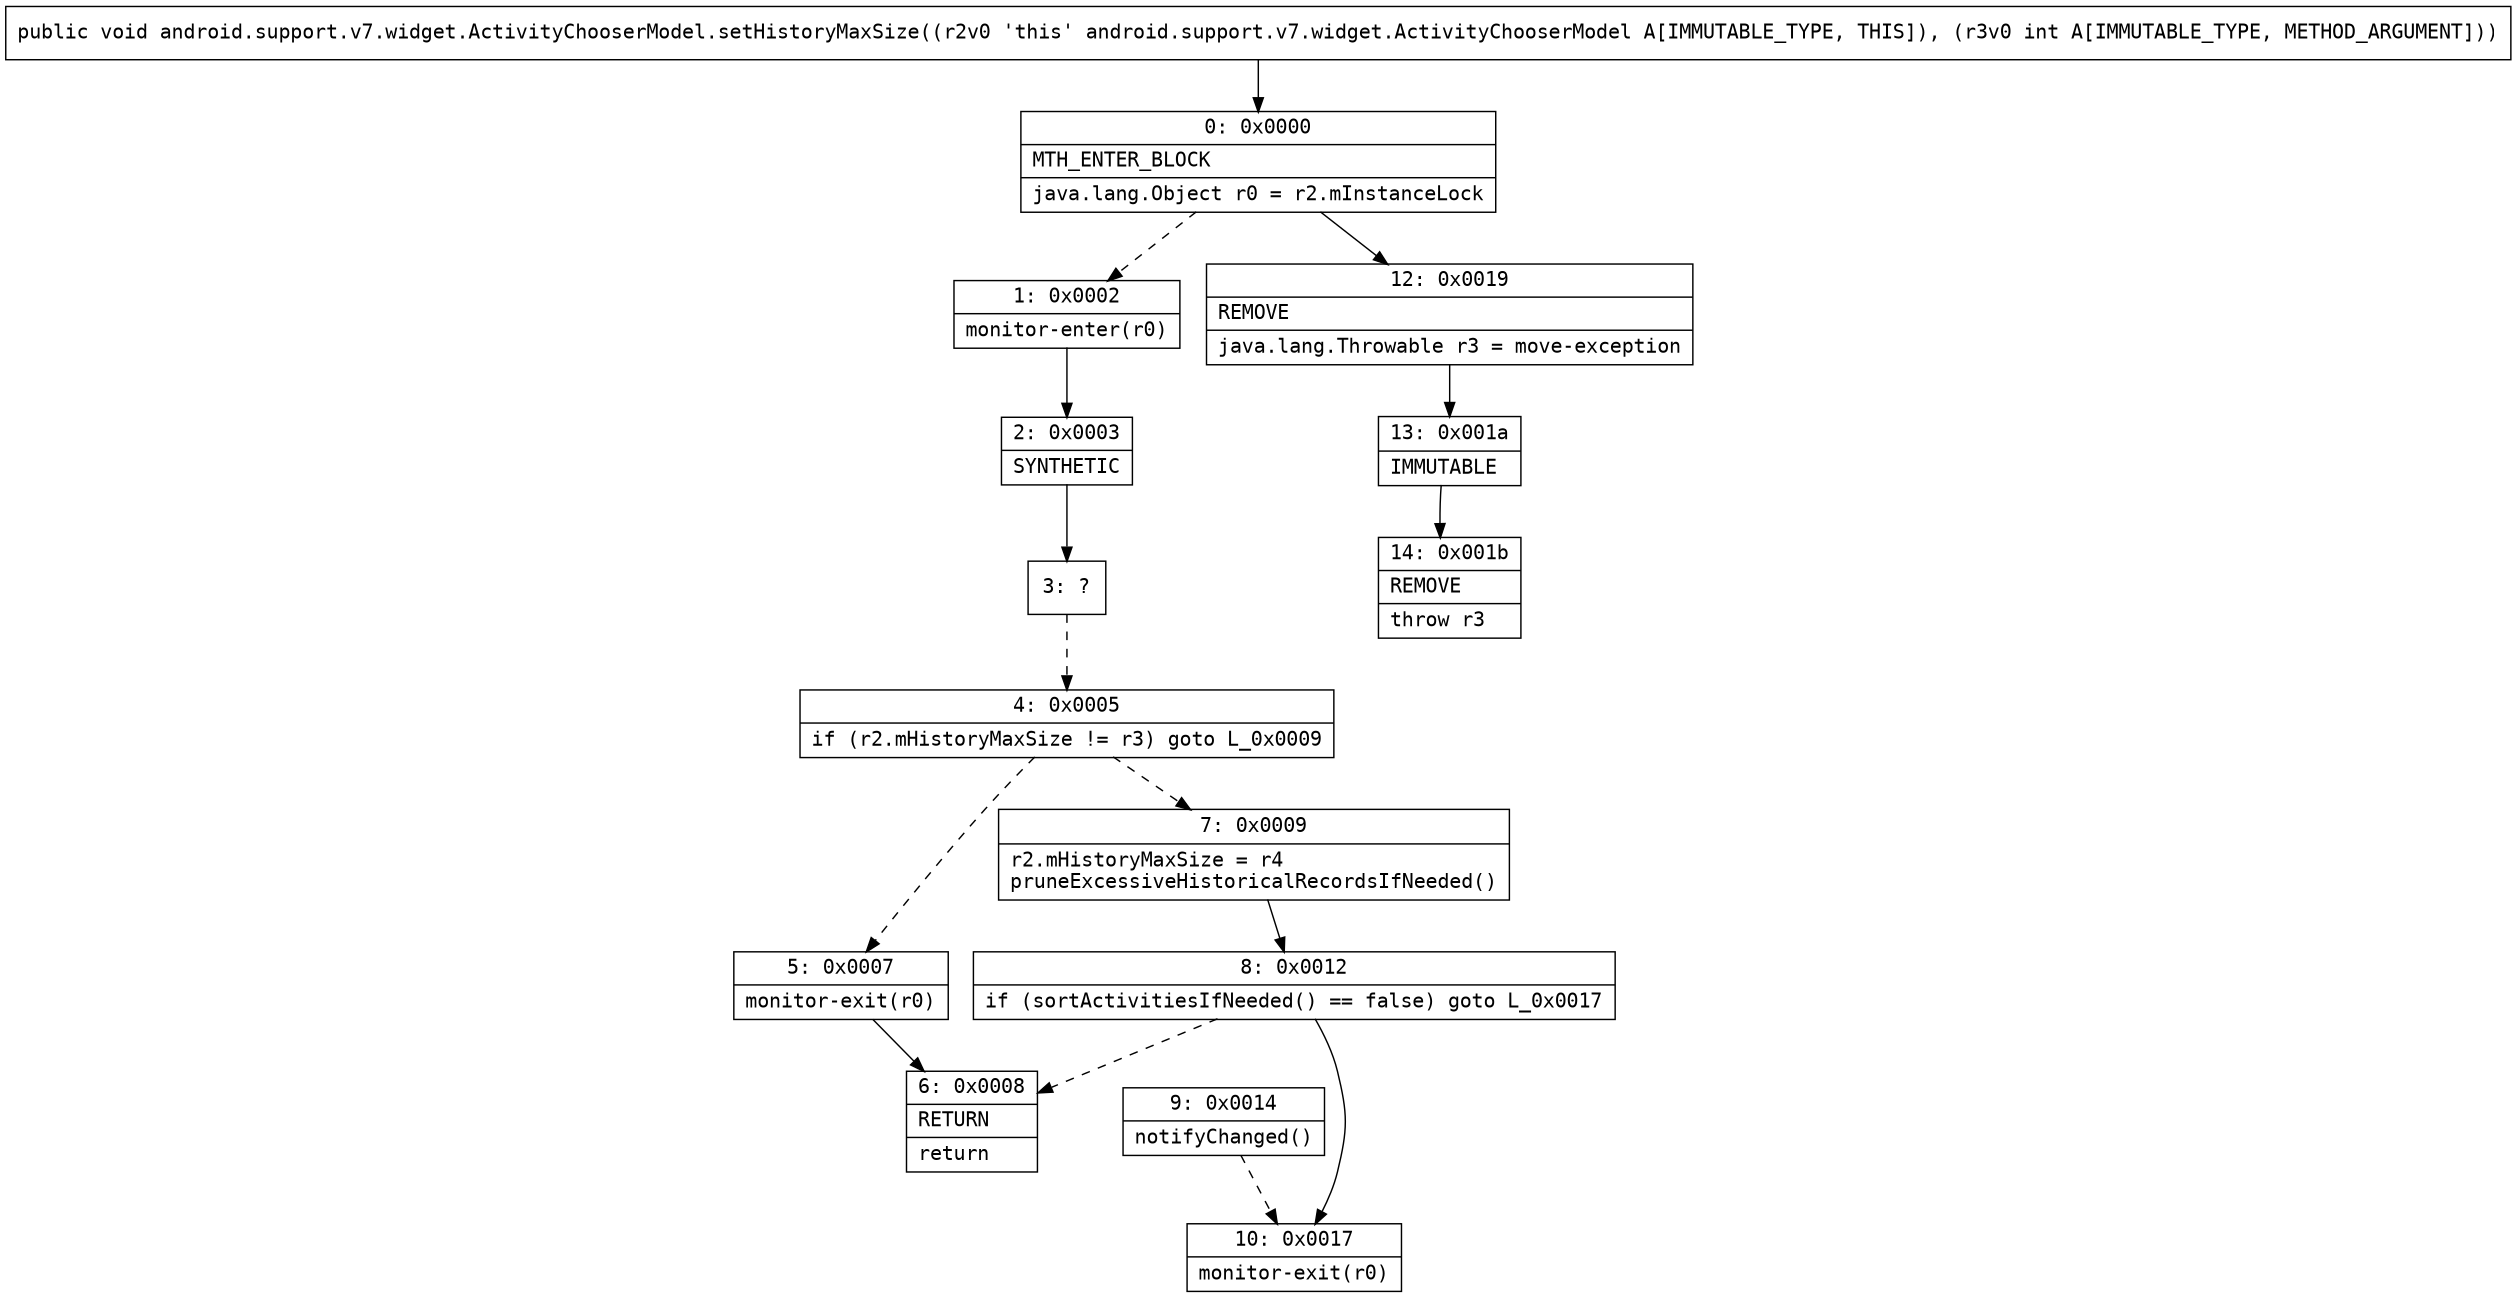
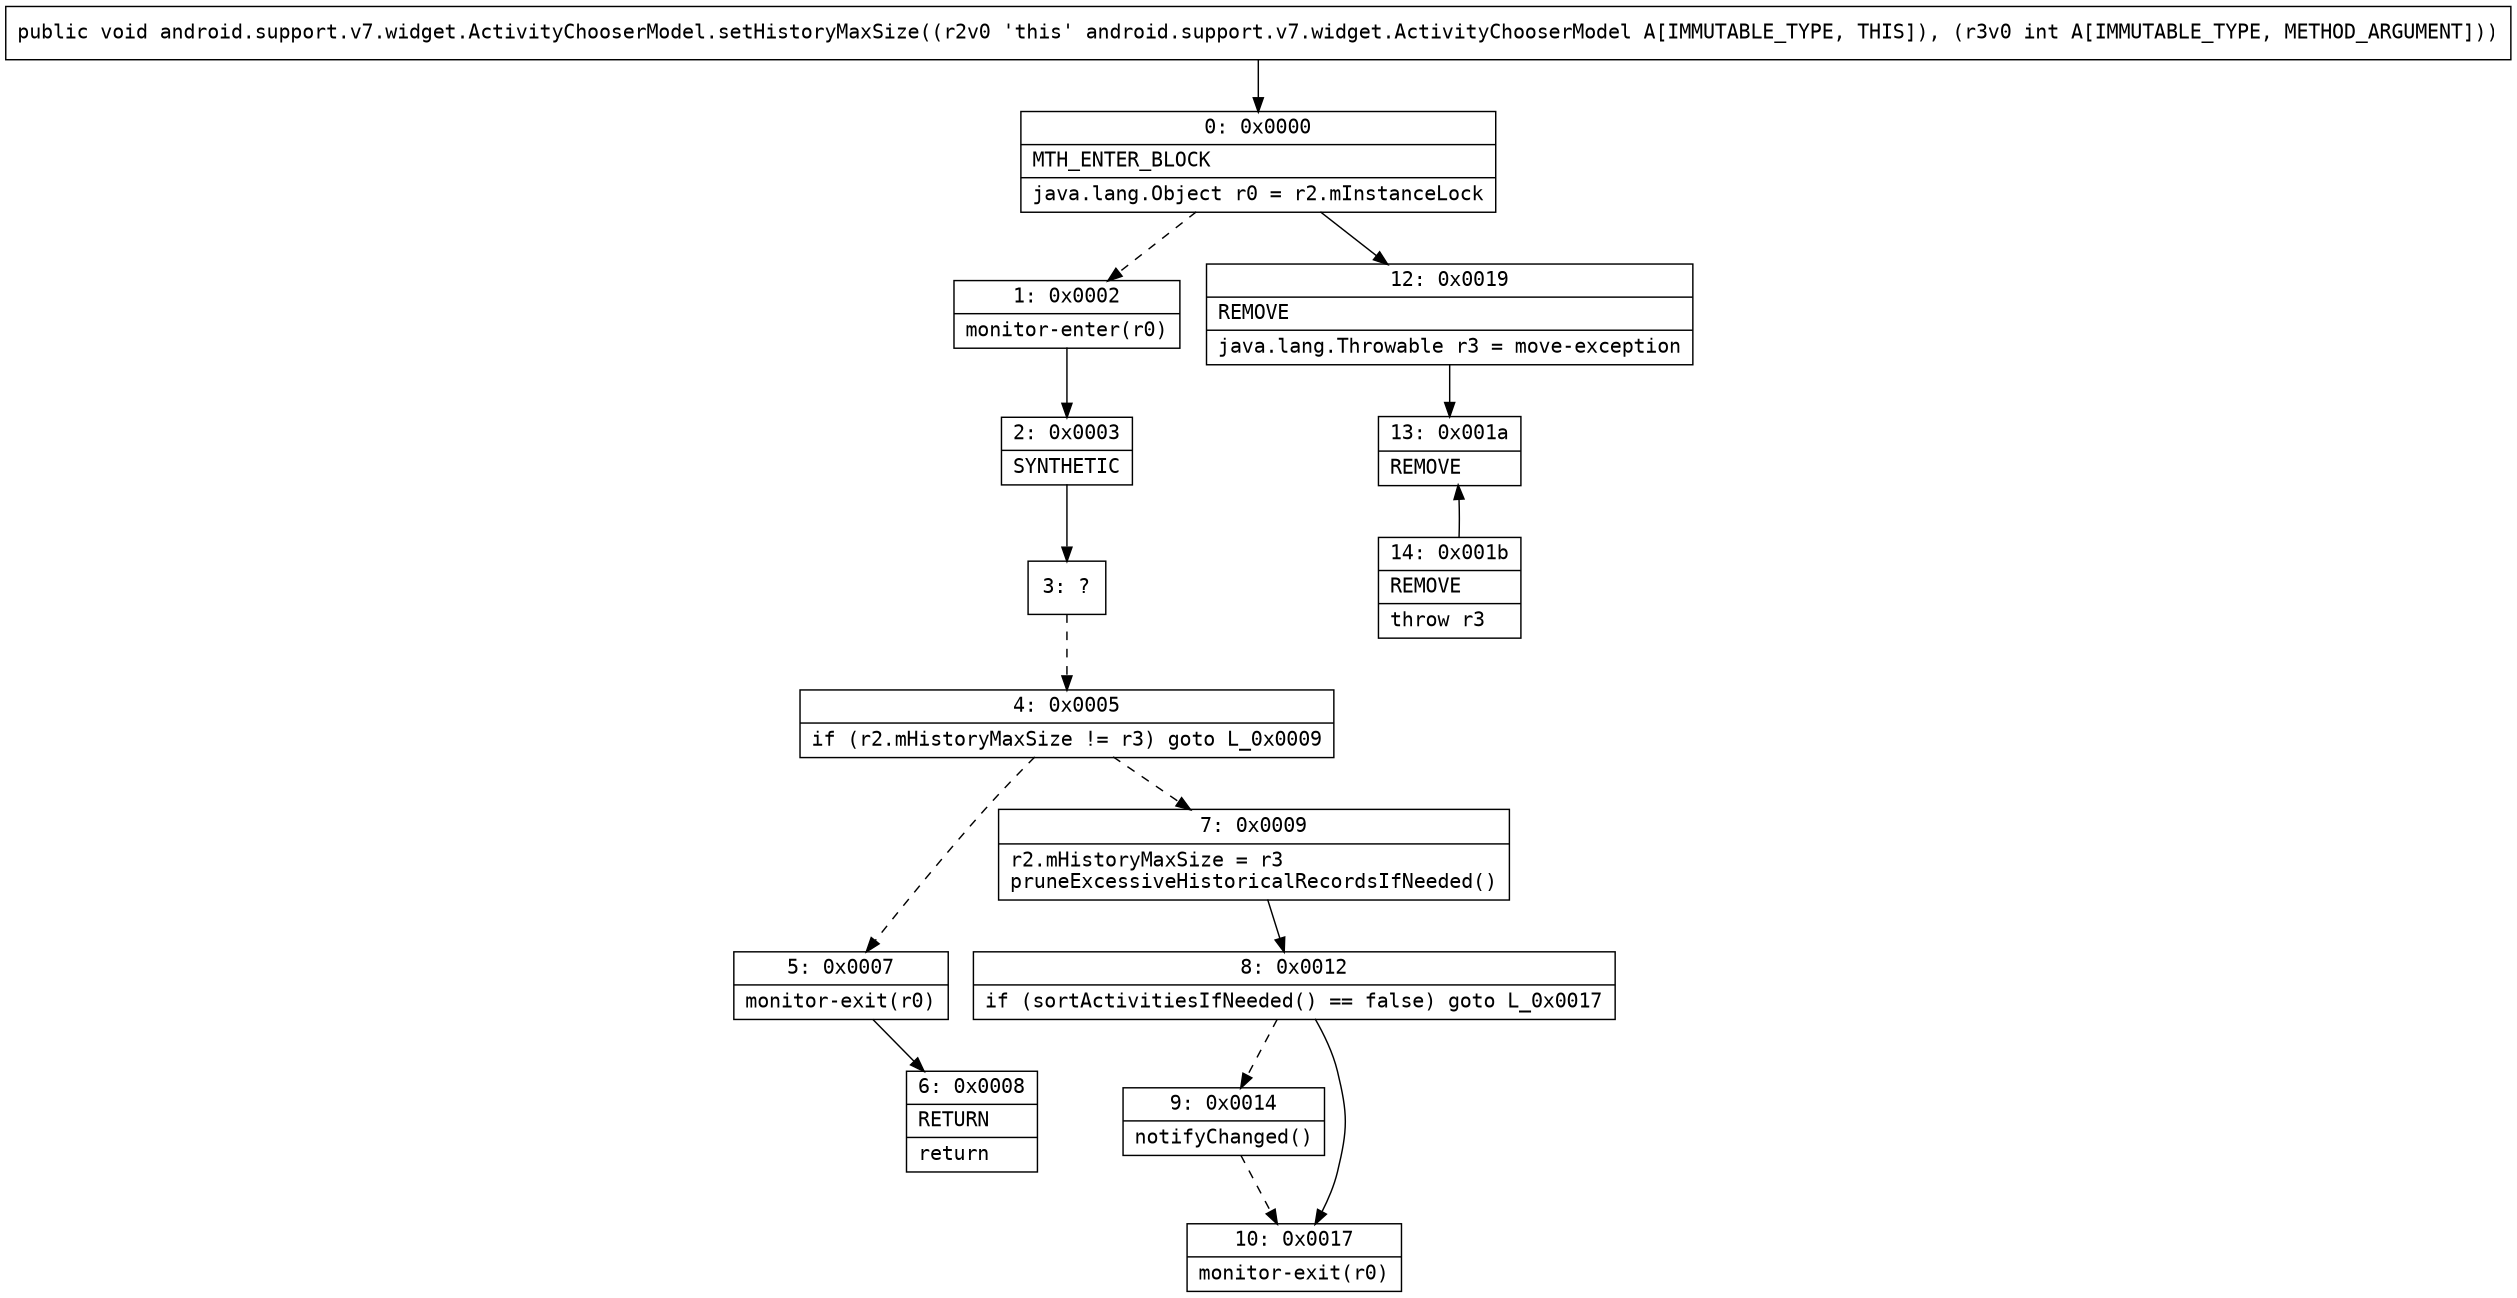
(1444, 468) -> (1426, 468)
(1440, 504) -> (1459, 519)
(1147, 860) -> (1147, 860)
(1135, 1053) -> (1262, 1047)
